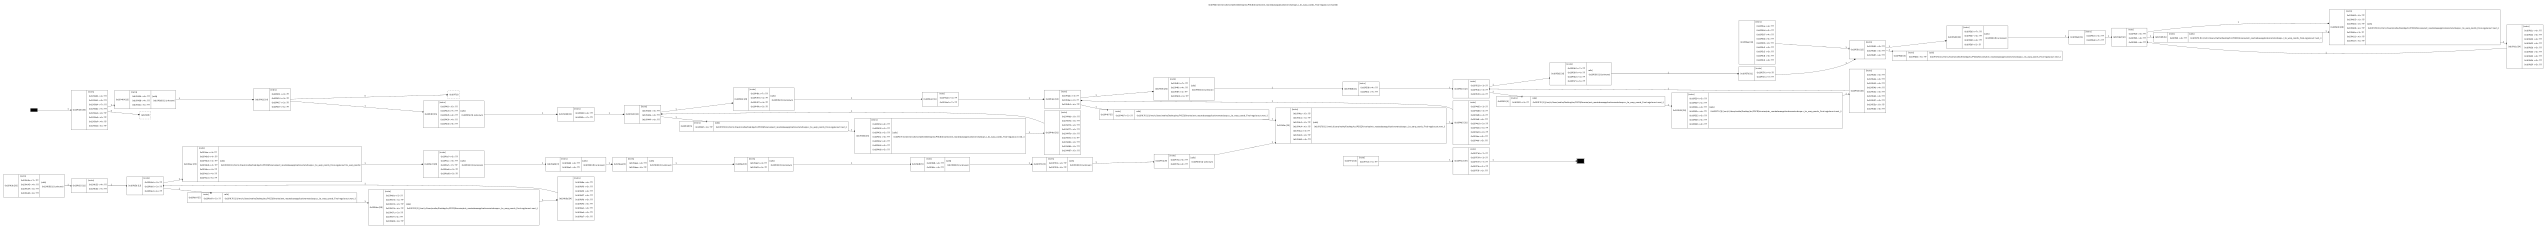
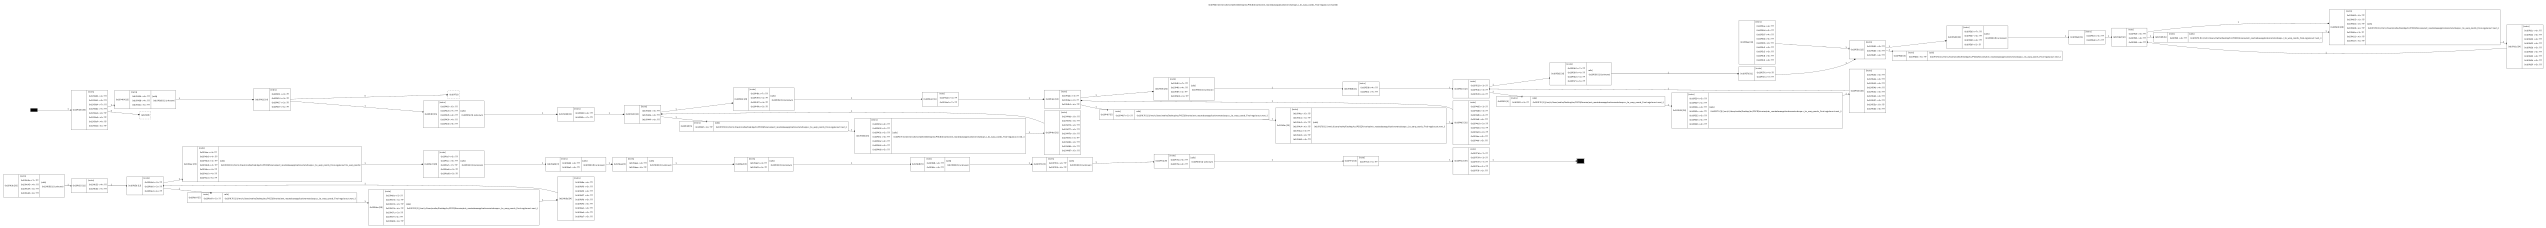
(1244, 149) -> (1278, 161)
